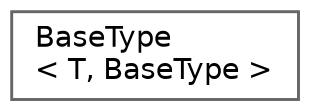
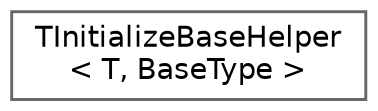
(155, 56) -> (189, 56)
